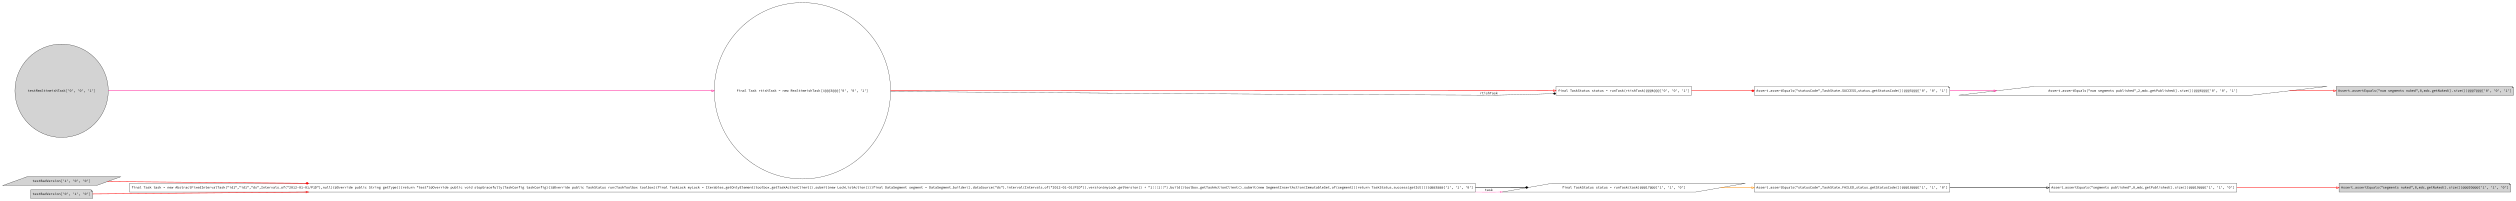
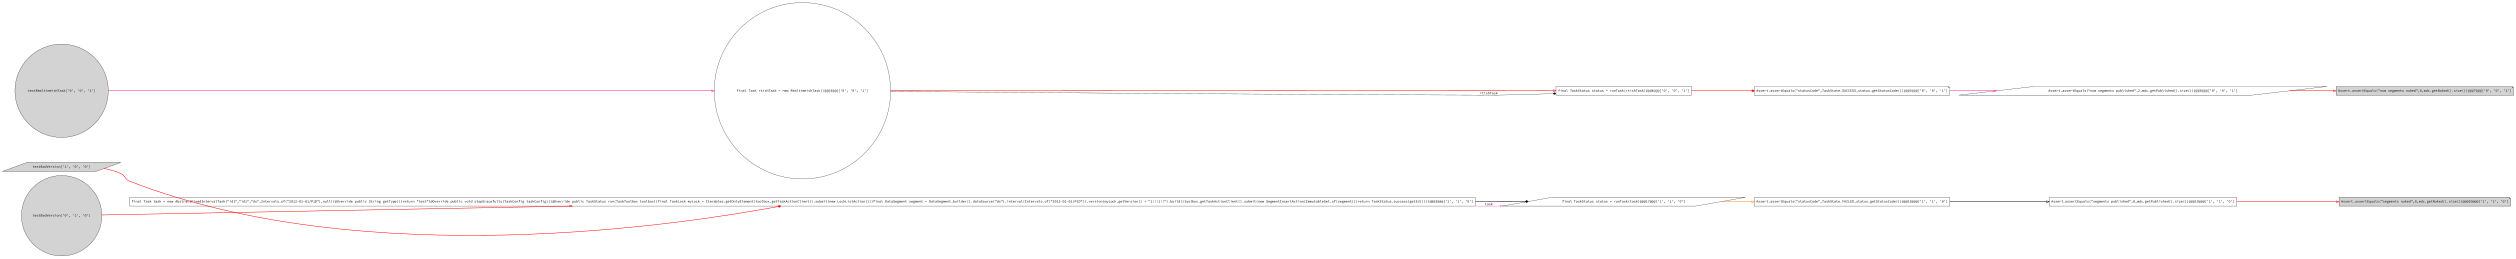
(62, 194) -> (62, 216)
